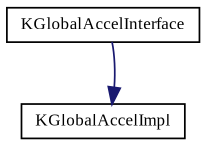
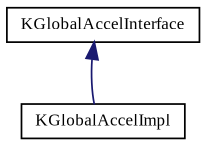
(115, 65) -> (92, 82)
